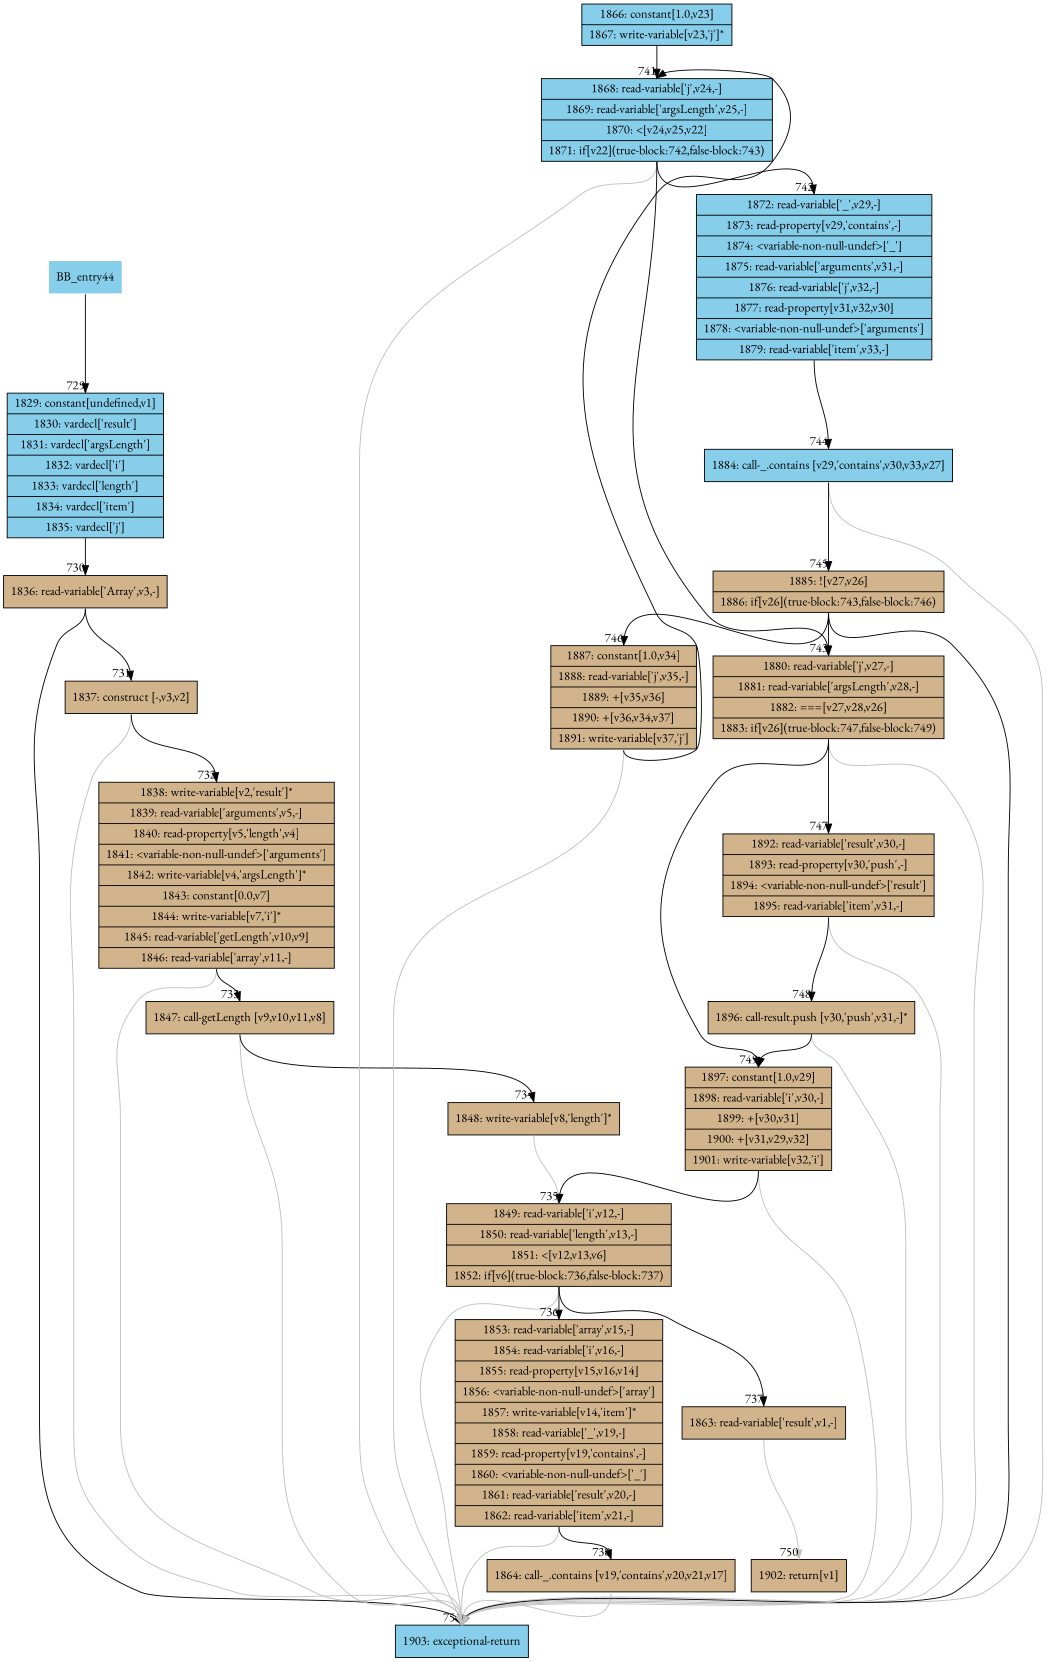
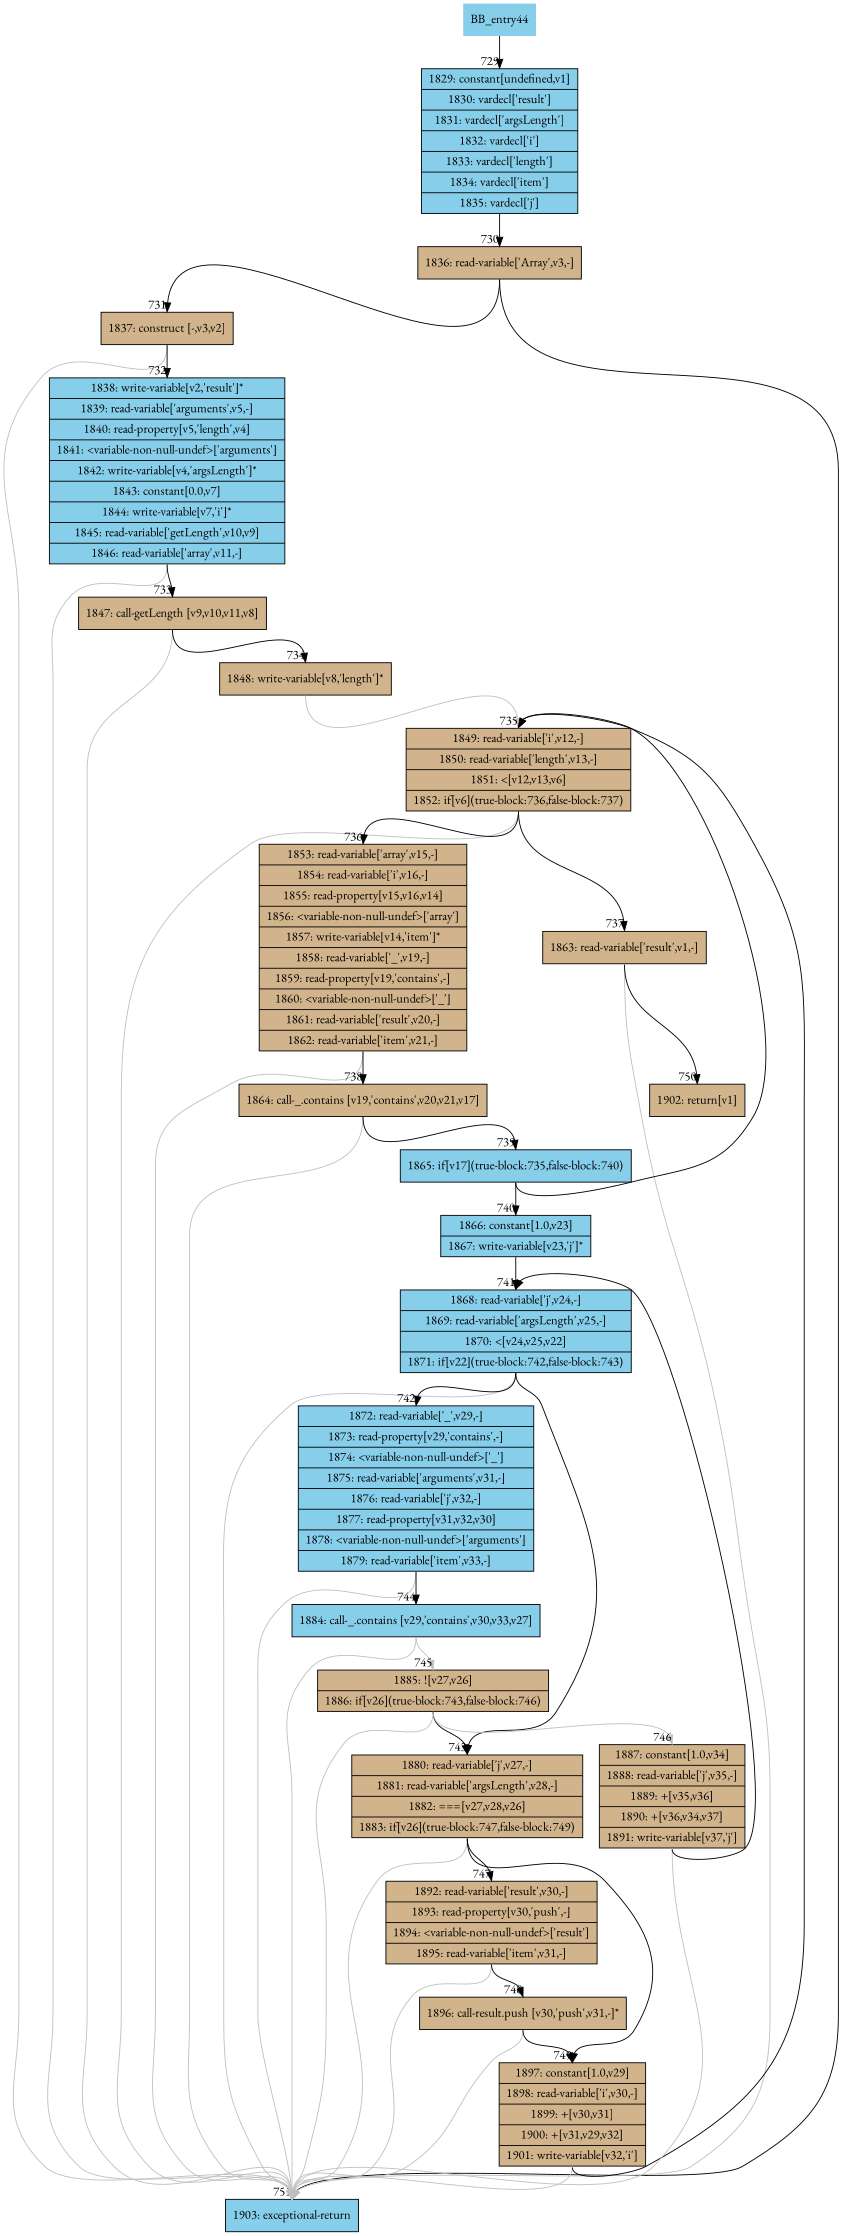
(829, 522) -> (421, 1650)
(753, 636) -> (548, 1728)
(217, 875) -> (167, 471)
none -> (516, 1166)
(1008, 1295) -> (326, 1913)
(779, 1495) -> (657, 1021)
none -> (770, 1771)
none -> (258, 1819)
